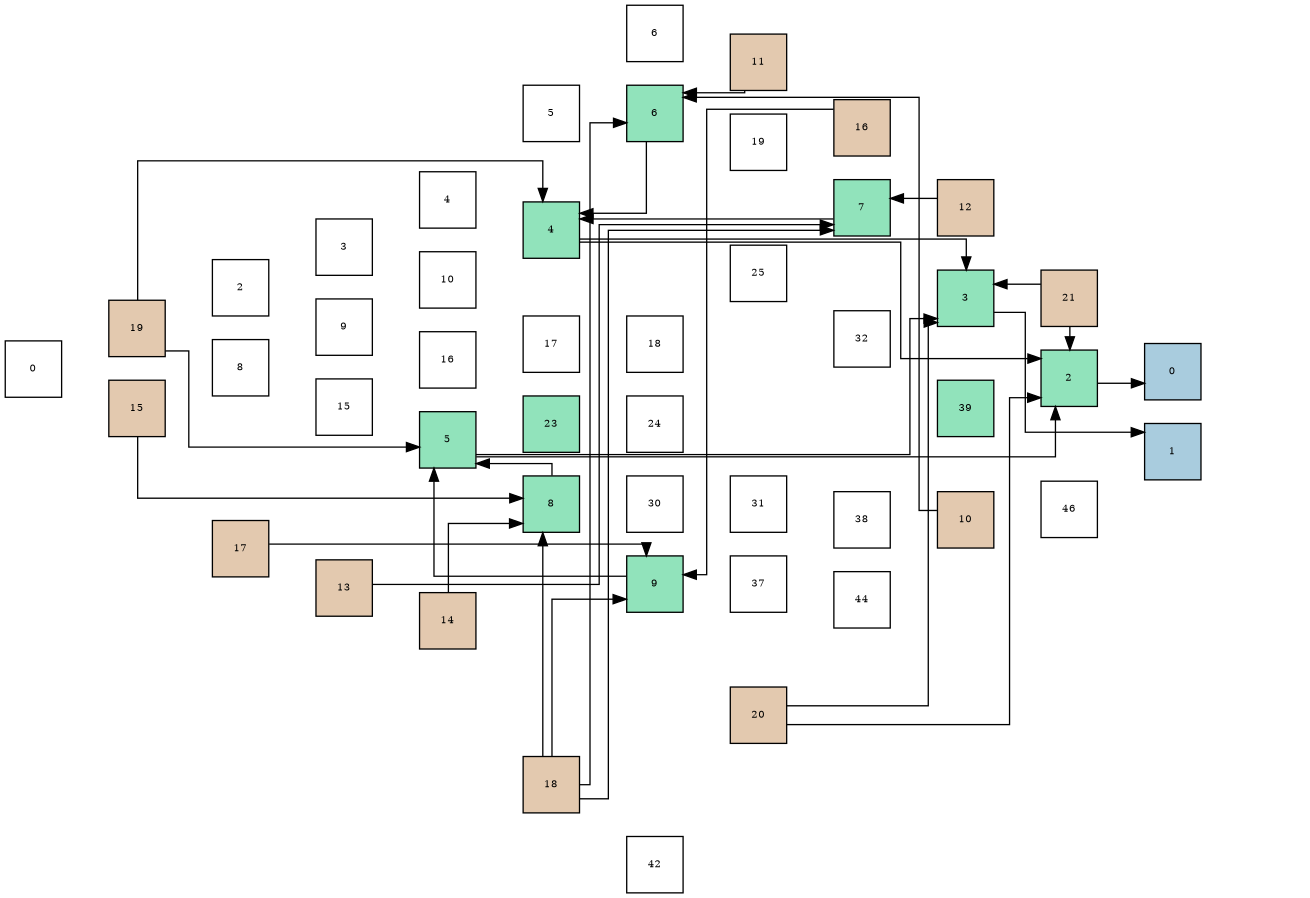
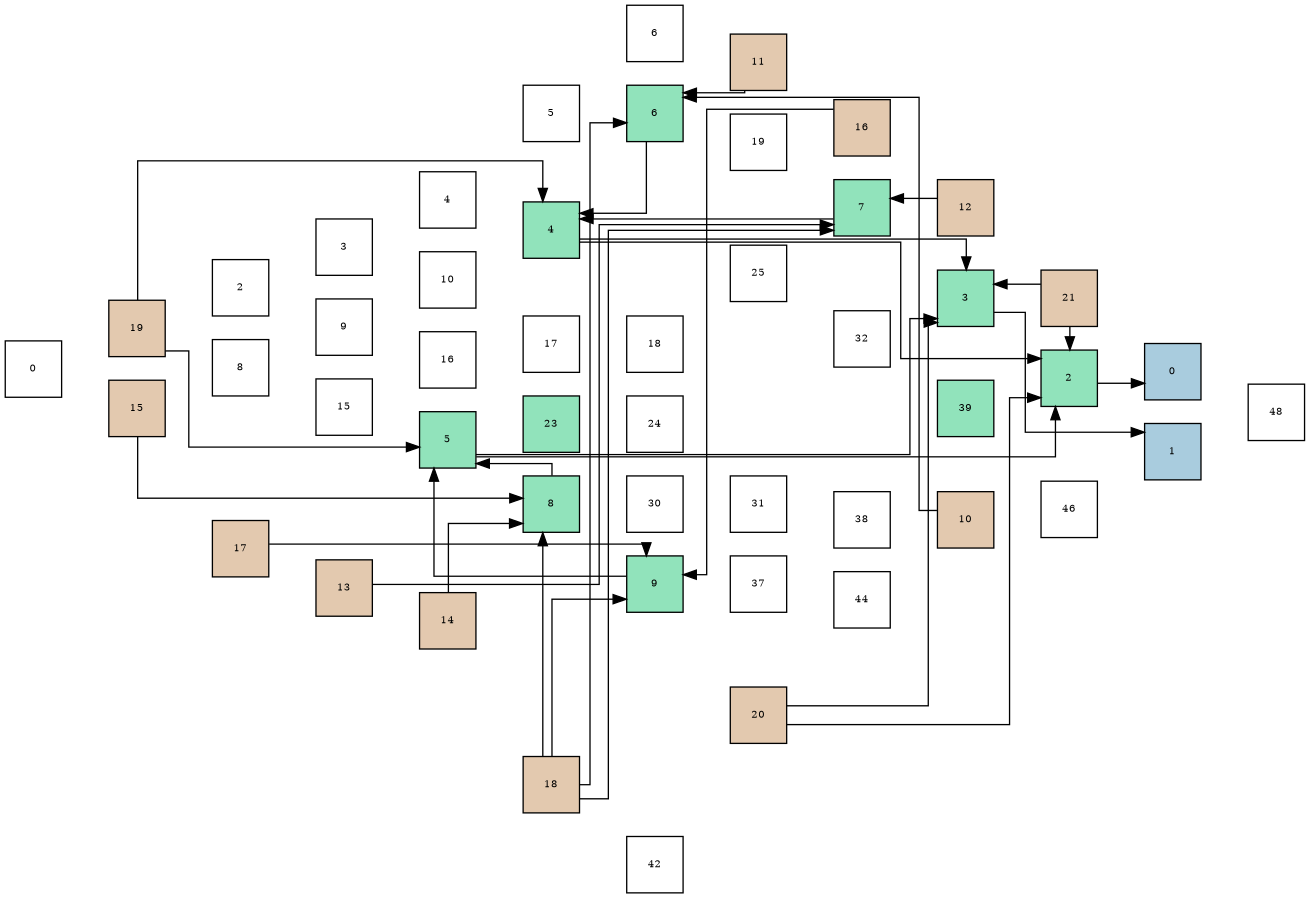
none -> (1276, 412)
